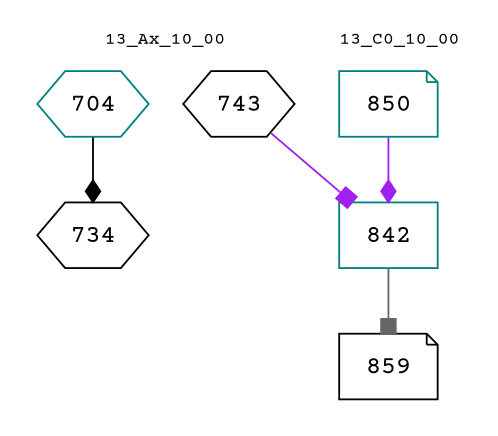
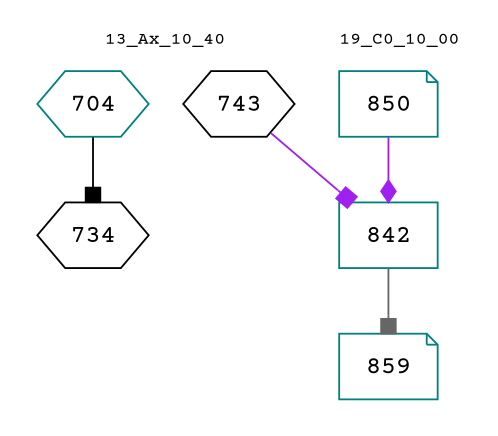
(166, 39) -> (166, 39)
(400, 39) -> (400, 39)
(93, 159) -> (93, 161)
(388, 367) -> (388, 367)
